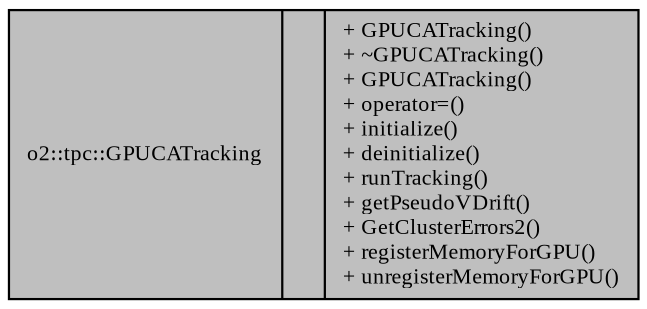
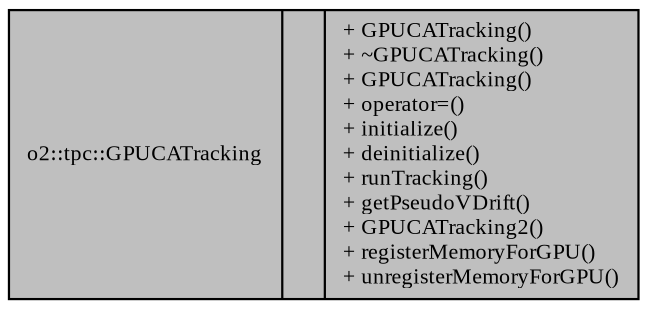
(441, 227) -> (444, 227)
